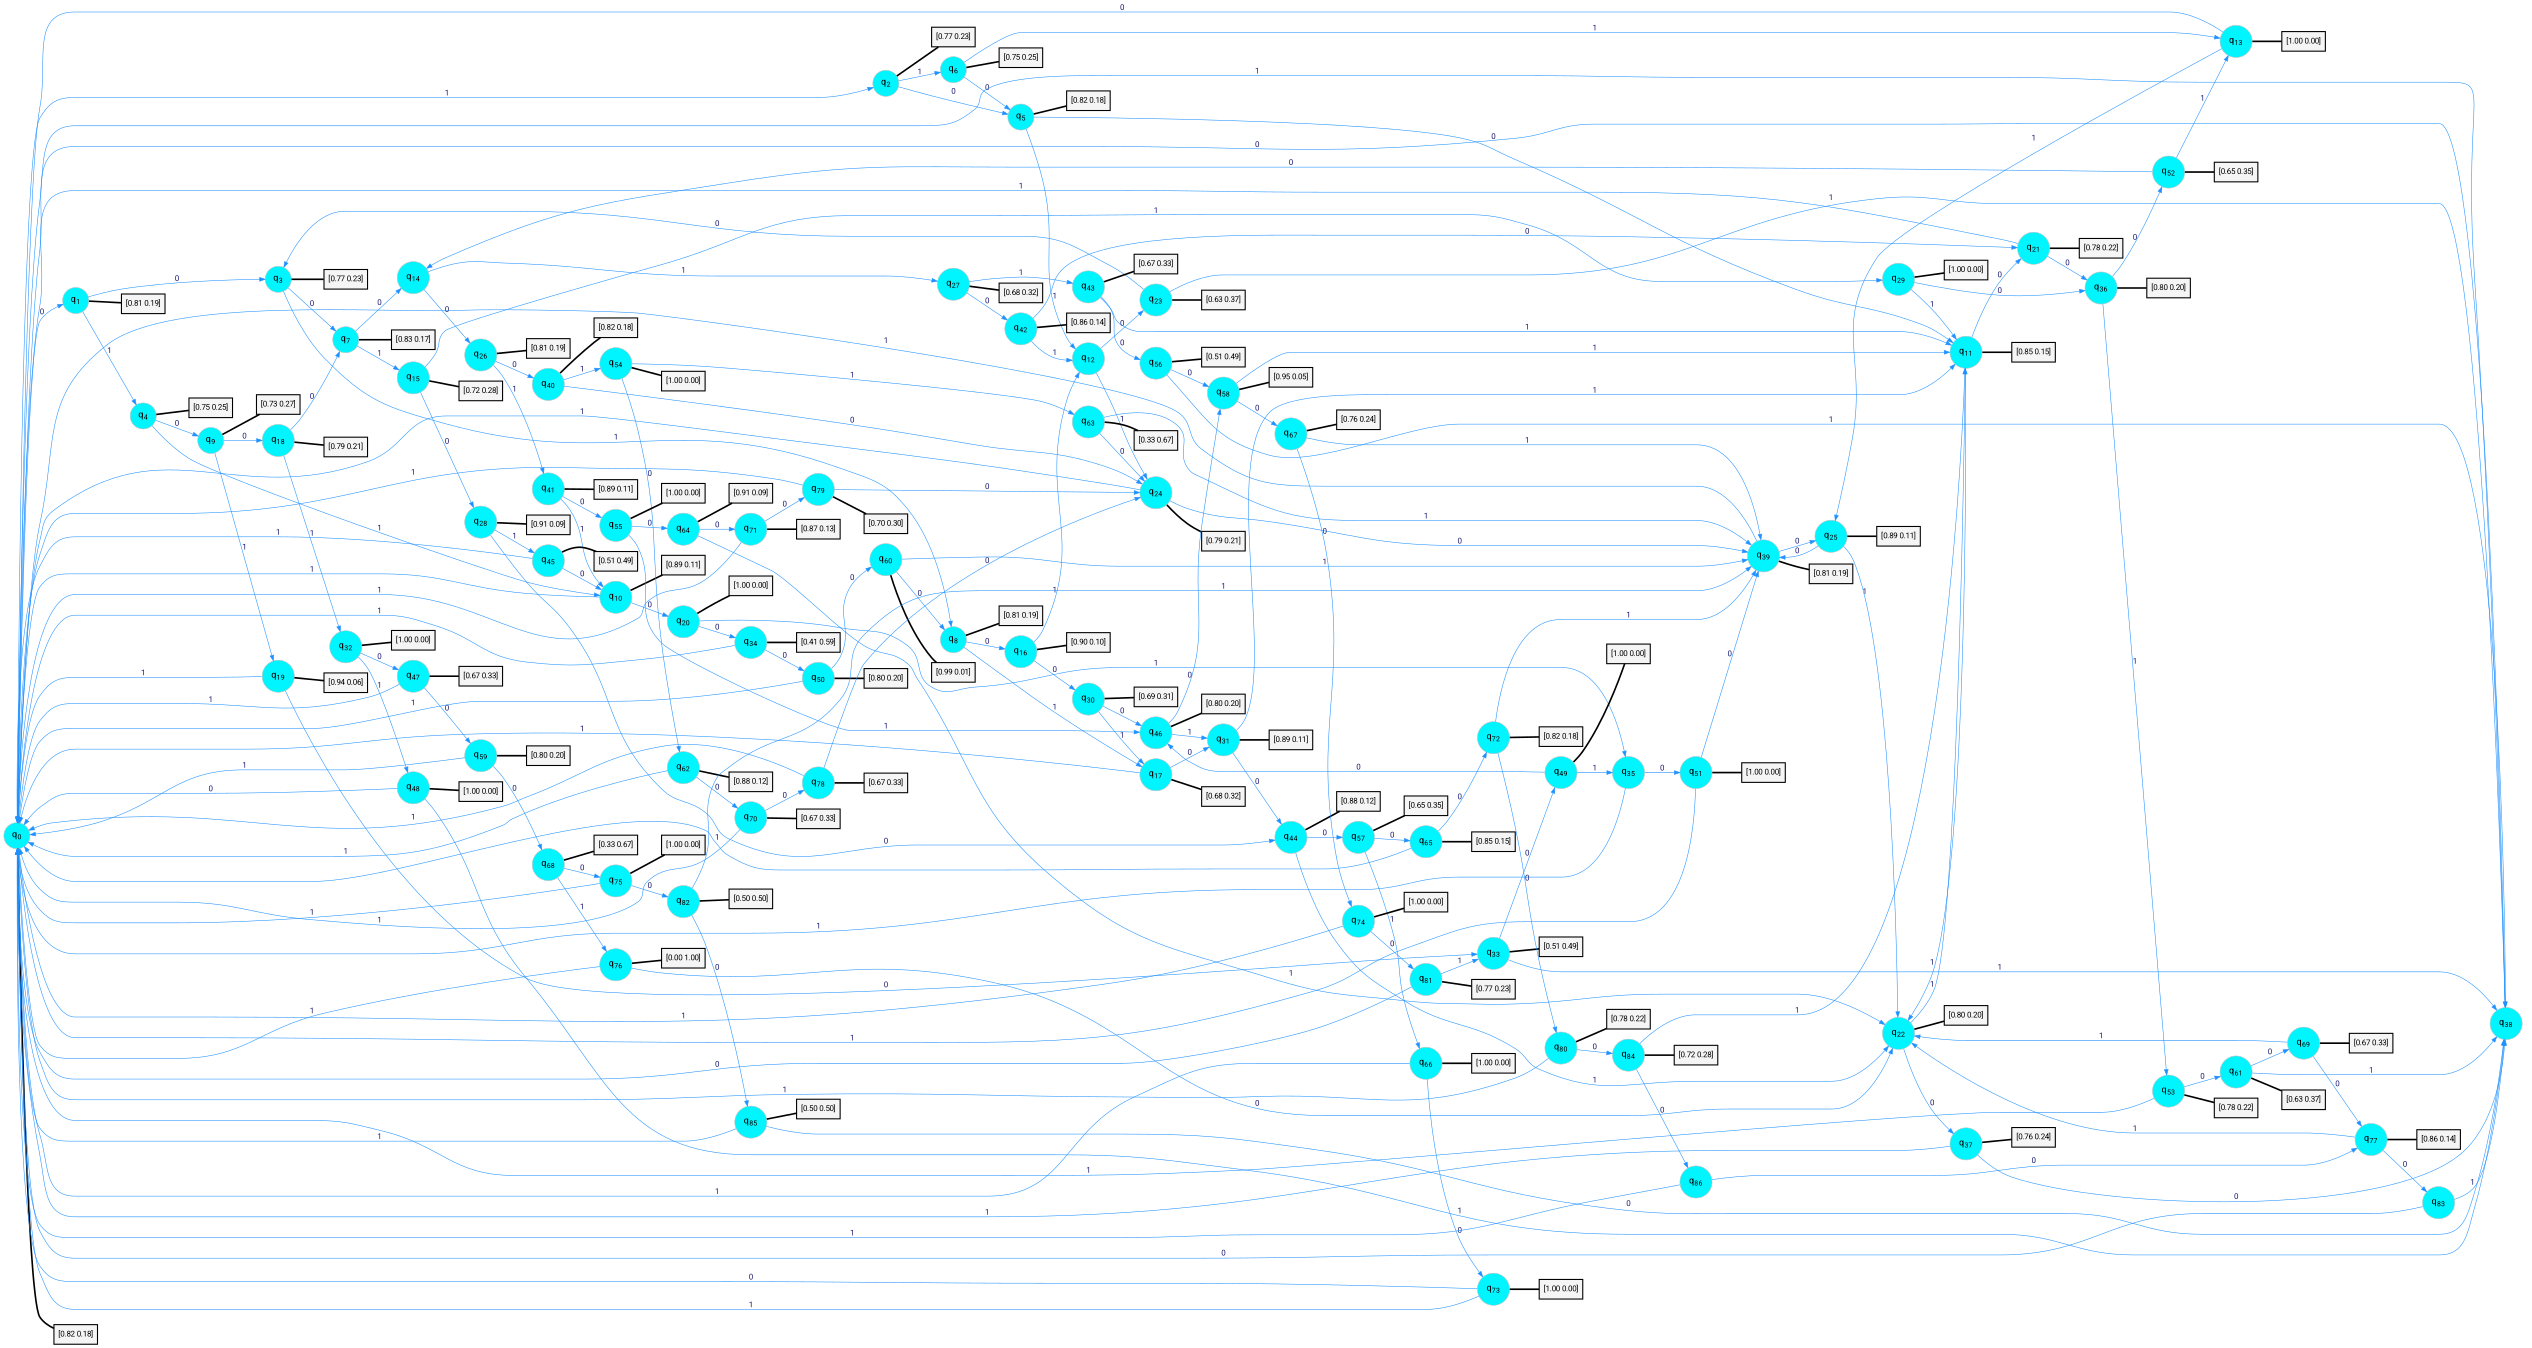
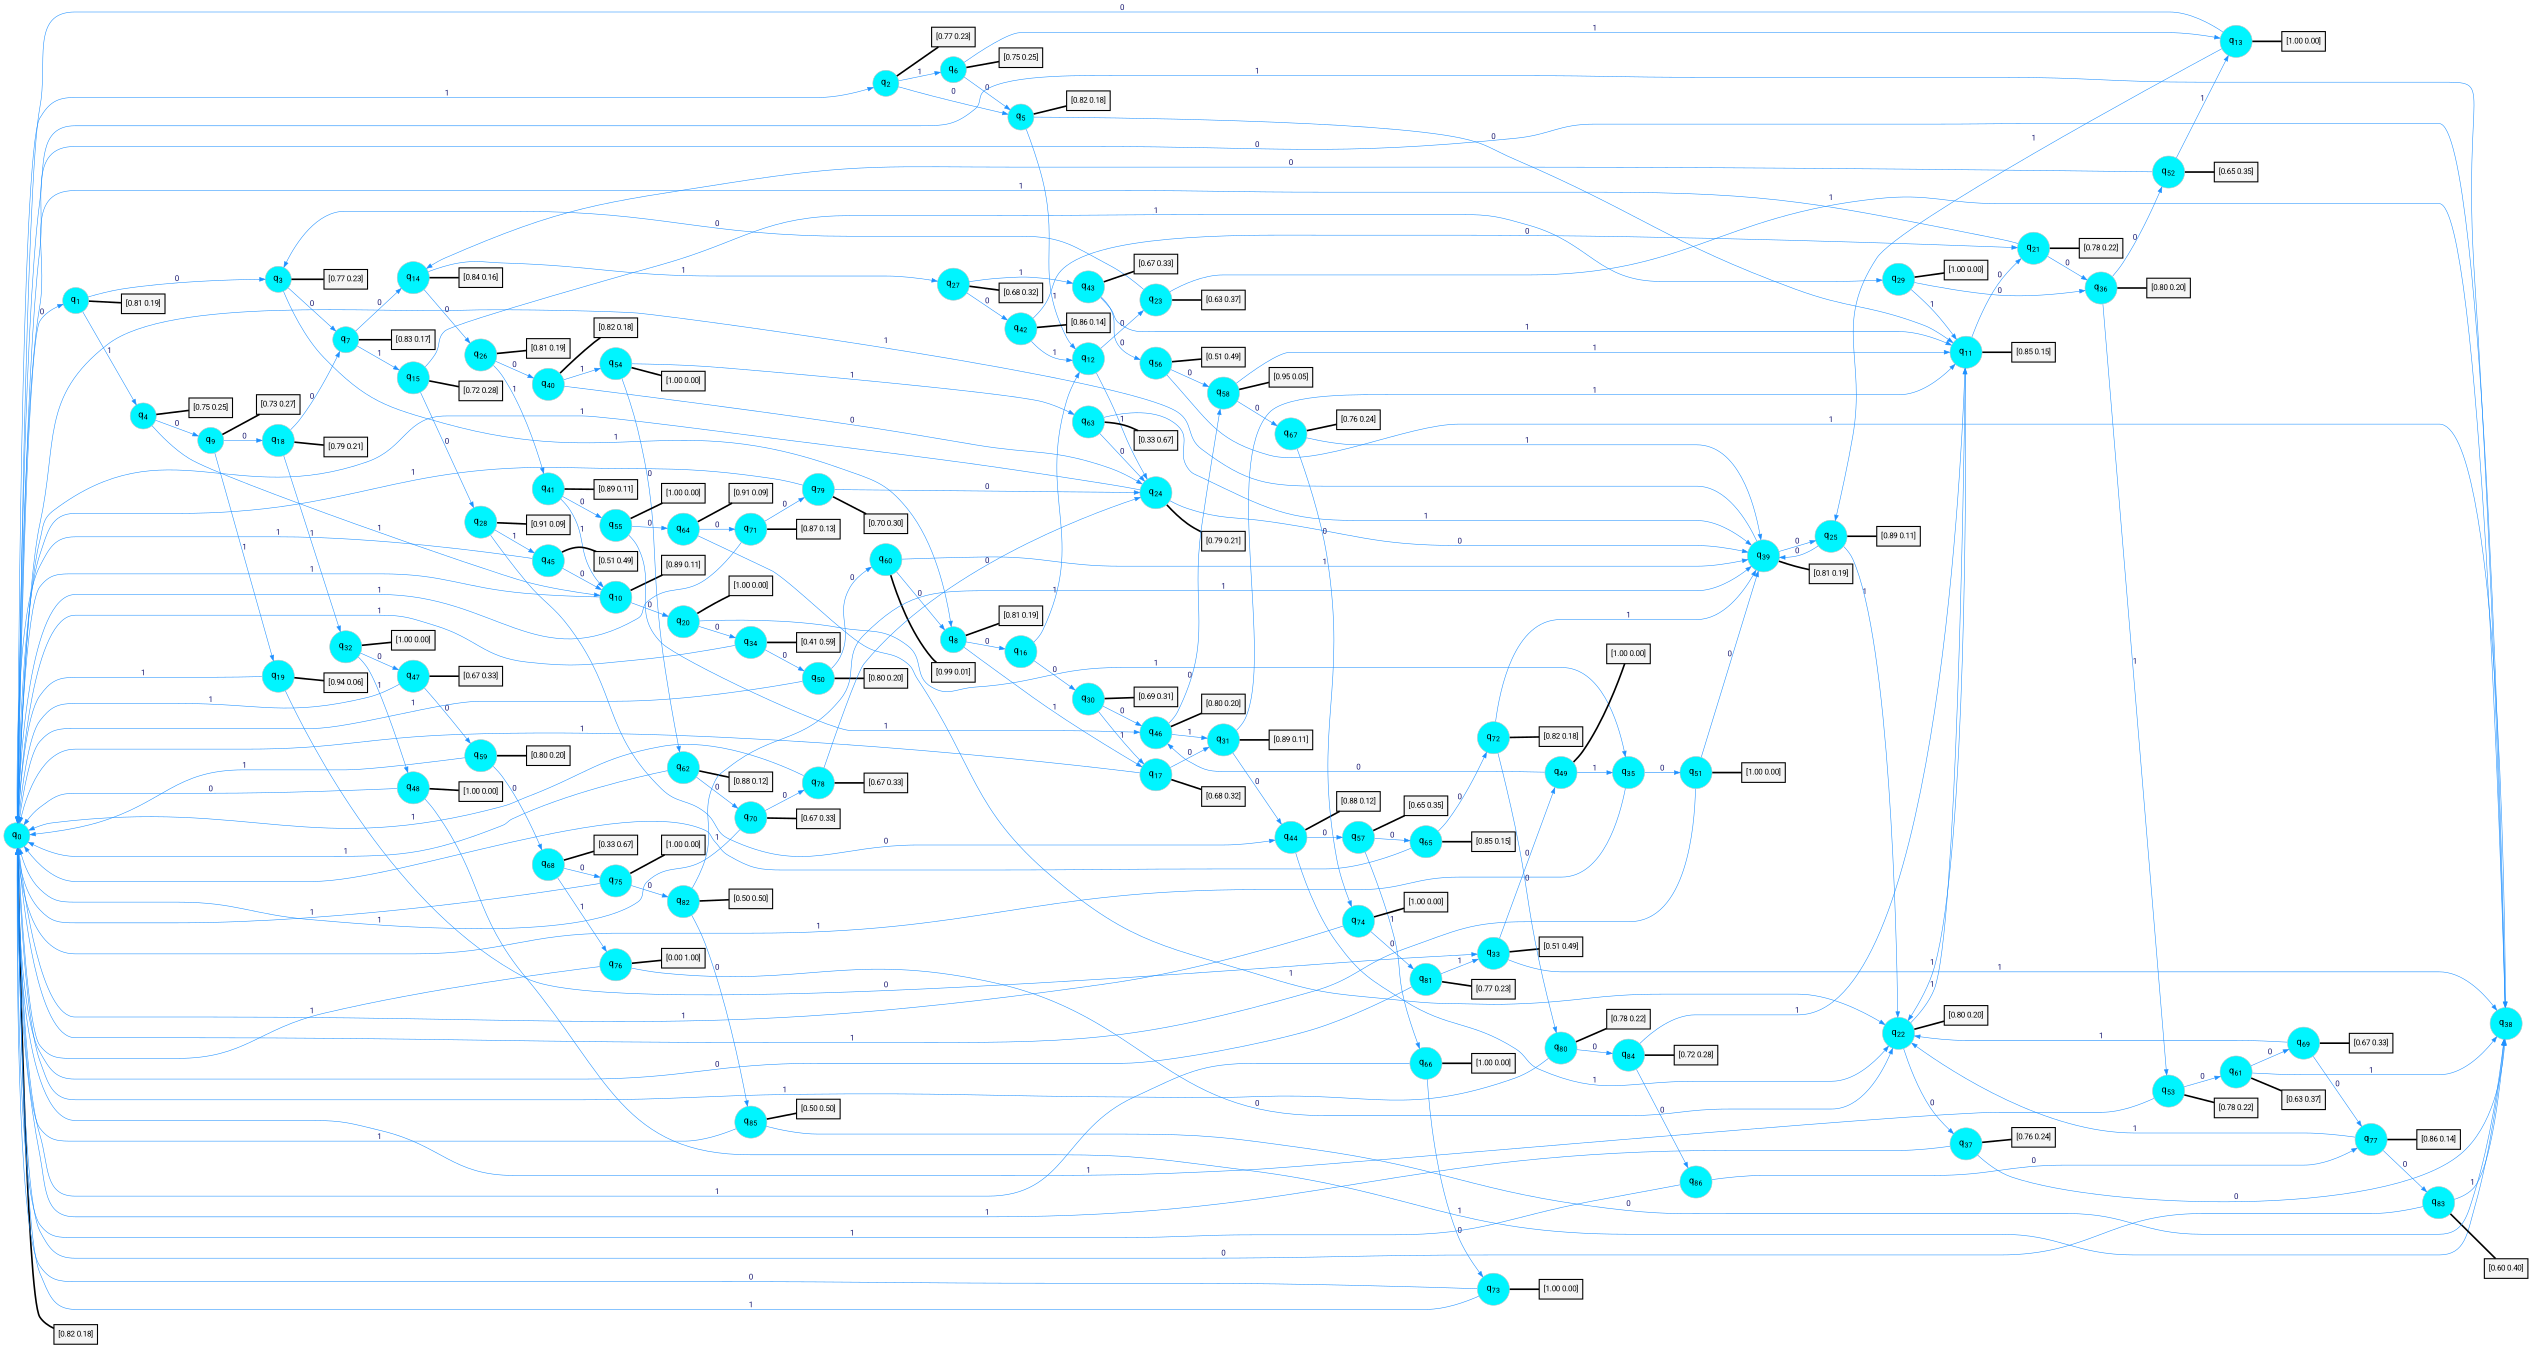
none -> (481, 278)
(1088, 642) -> none
none -> (2506, 1269)
